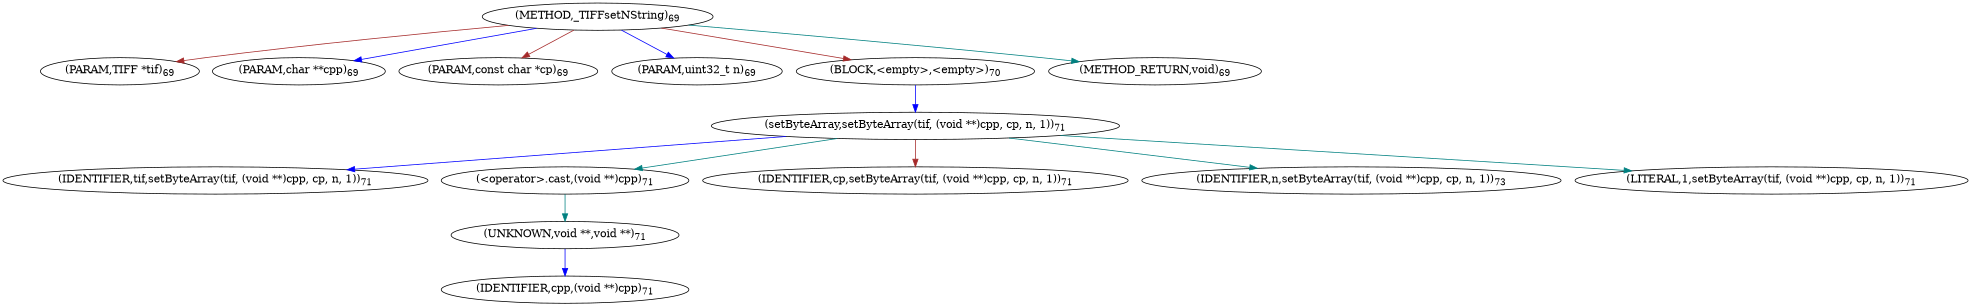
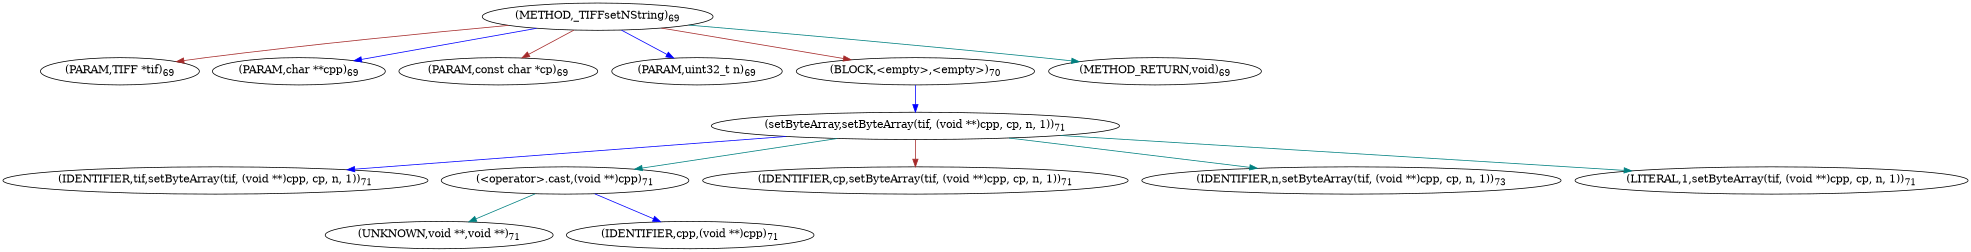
(565, 259) -> (624, 206)
